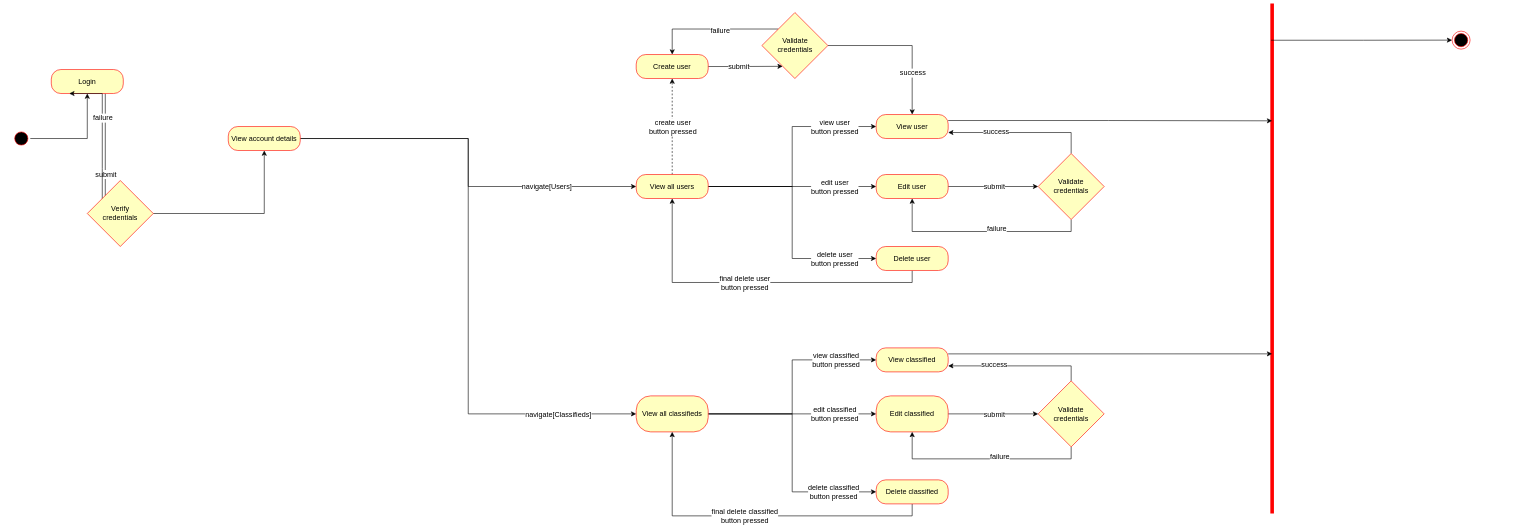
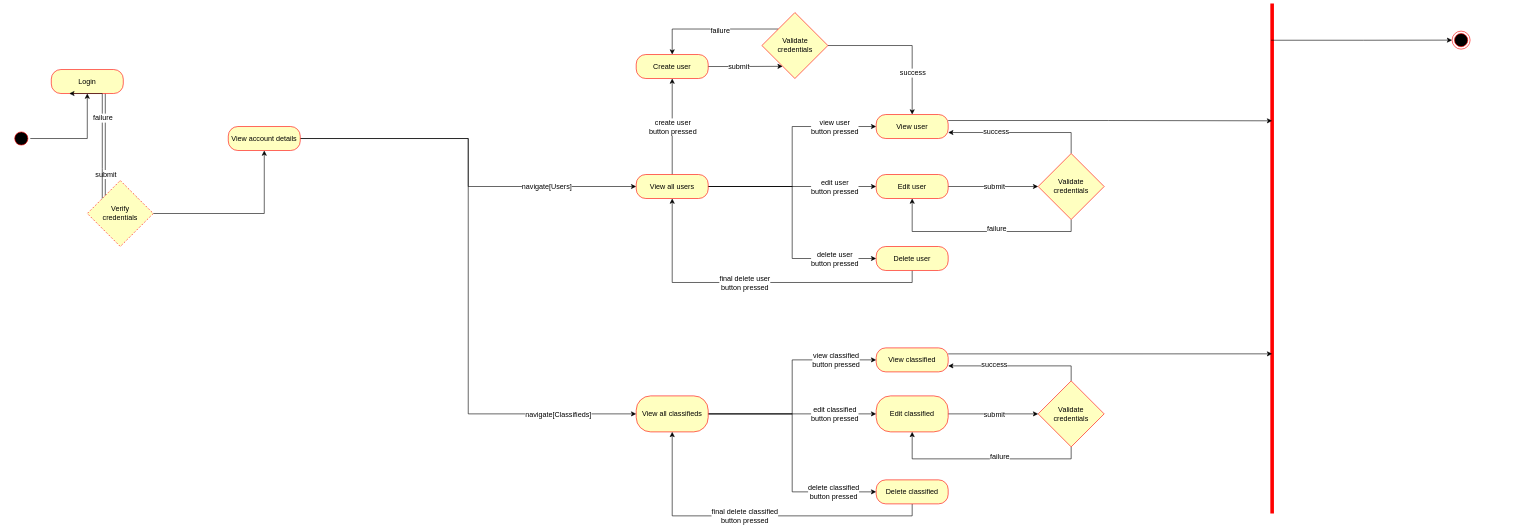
(672, 154) -> (672, 154)
(120, 213) -> (120, 213)
